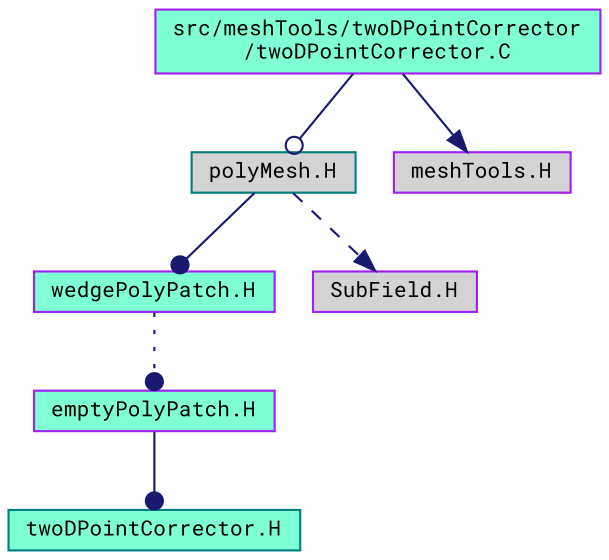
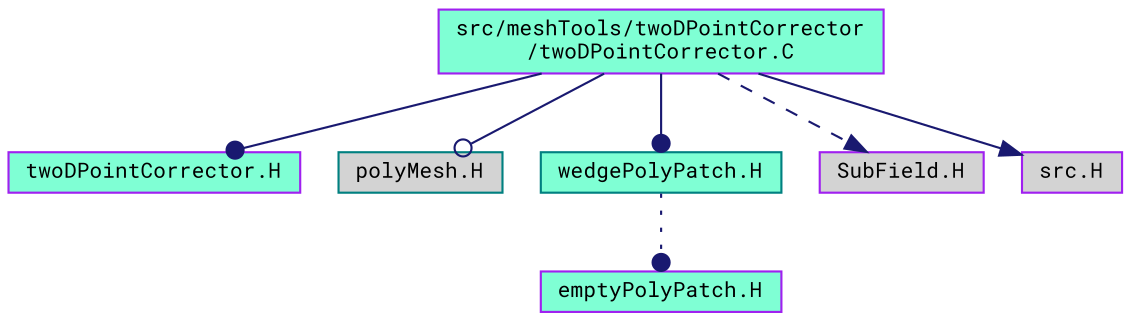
(482, 172) -> (1072, 172)
(326, 224) -> (782, 108)
(220, 226) -> (661, 104)
(154, 292) -> (661, 172)
(154, 462) -> (393, 111)
(154, 530) -> (154, 172)
